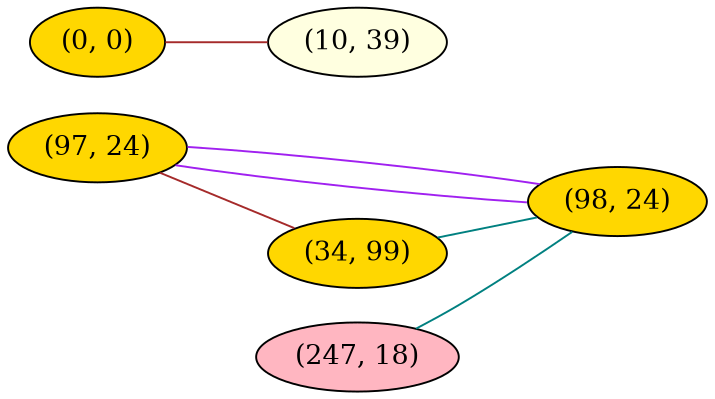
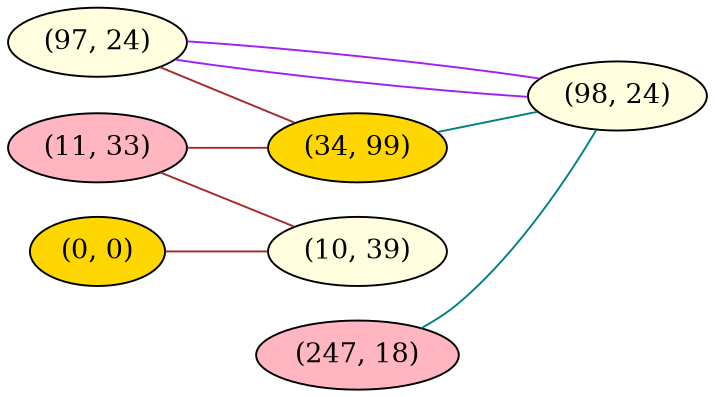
none -> (98, 148)
(98, 148) -> (98, 42)
(617, 202) -> (617, 96)
